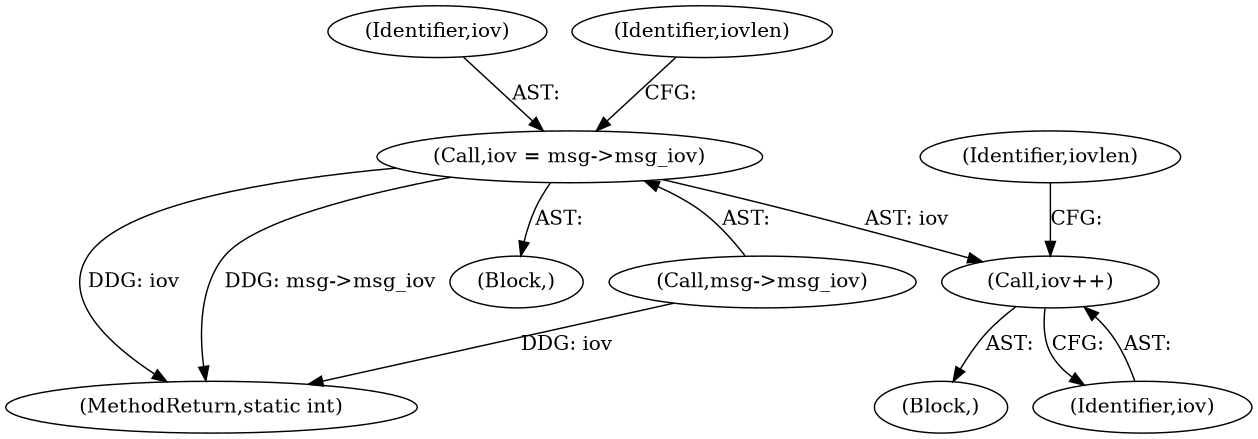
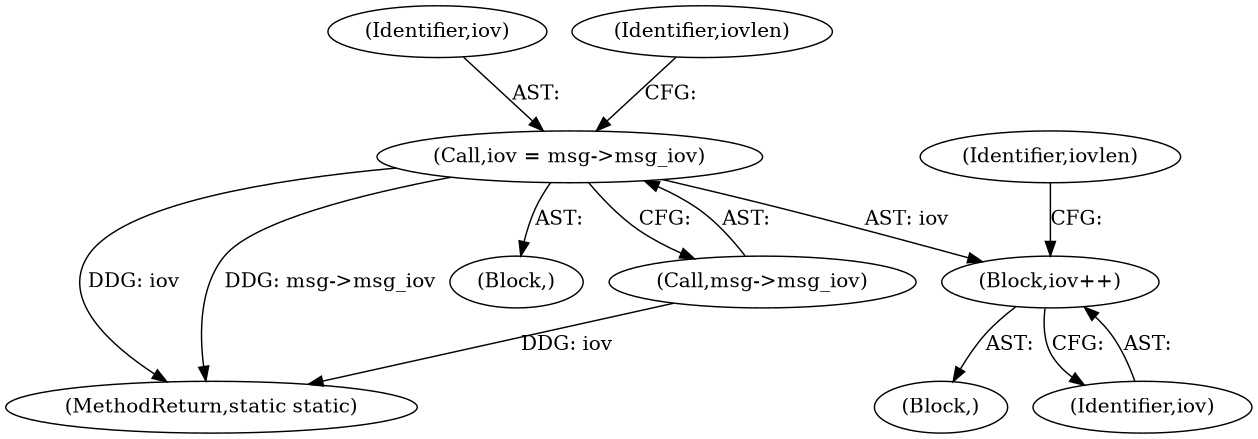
none -> (630, 224)
(1050, 282) -> (1050, 282)
(212, 407) -> (212, 407)
